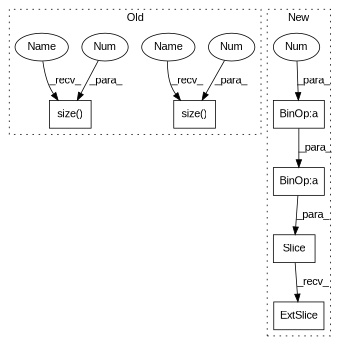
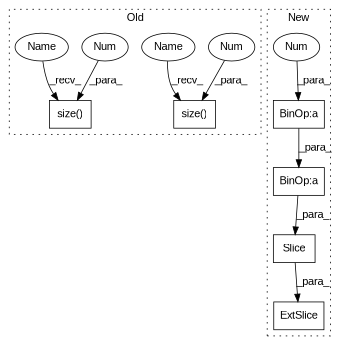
(313, 282) -> (313, 282)
